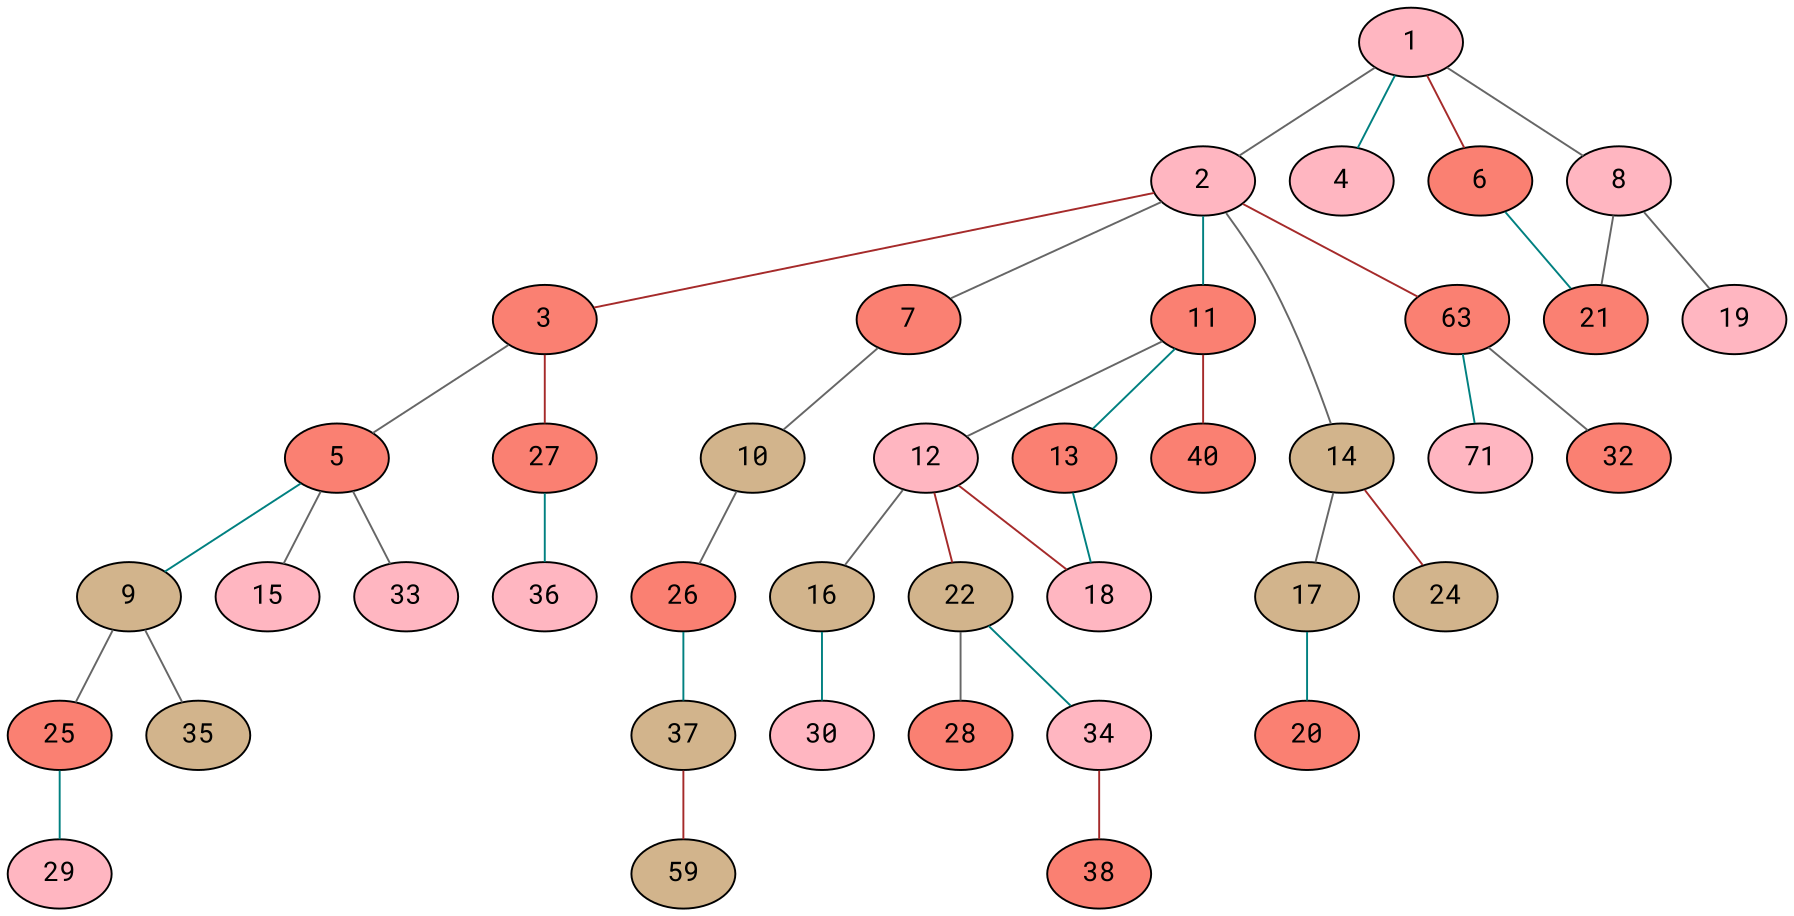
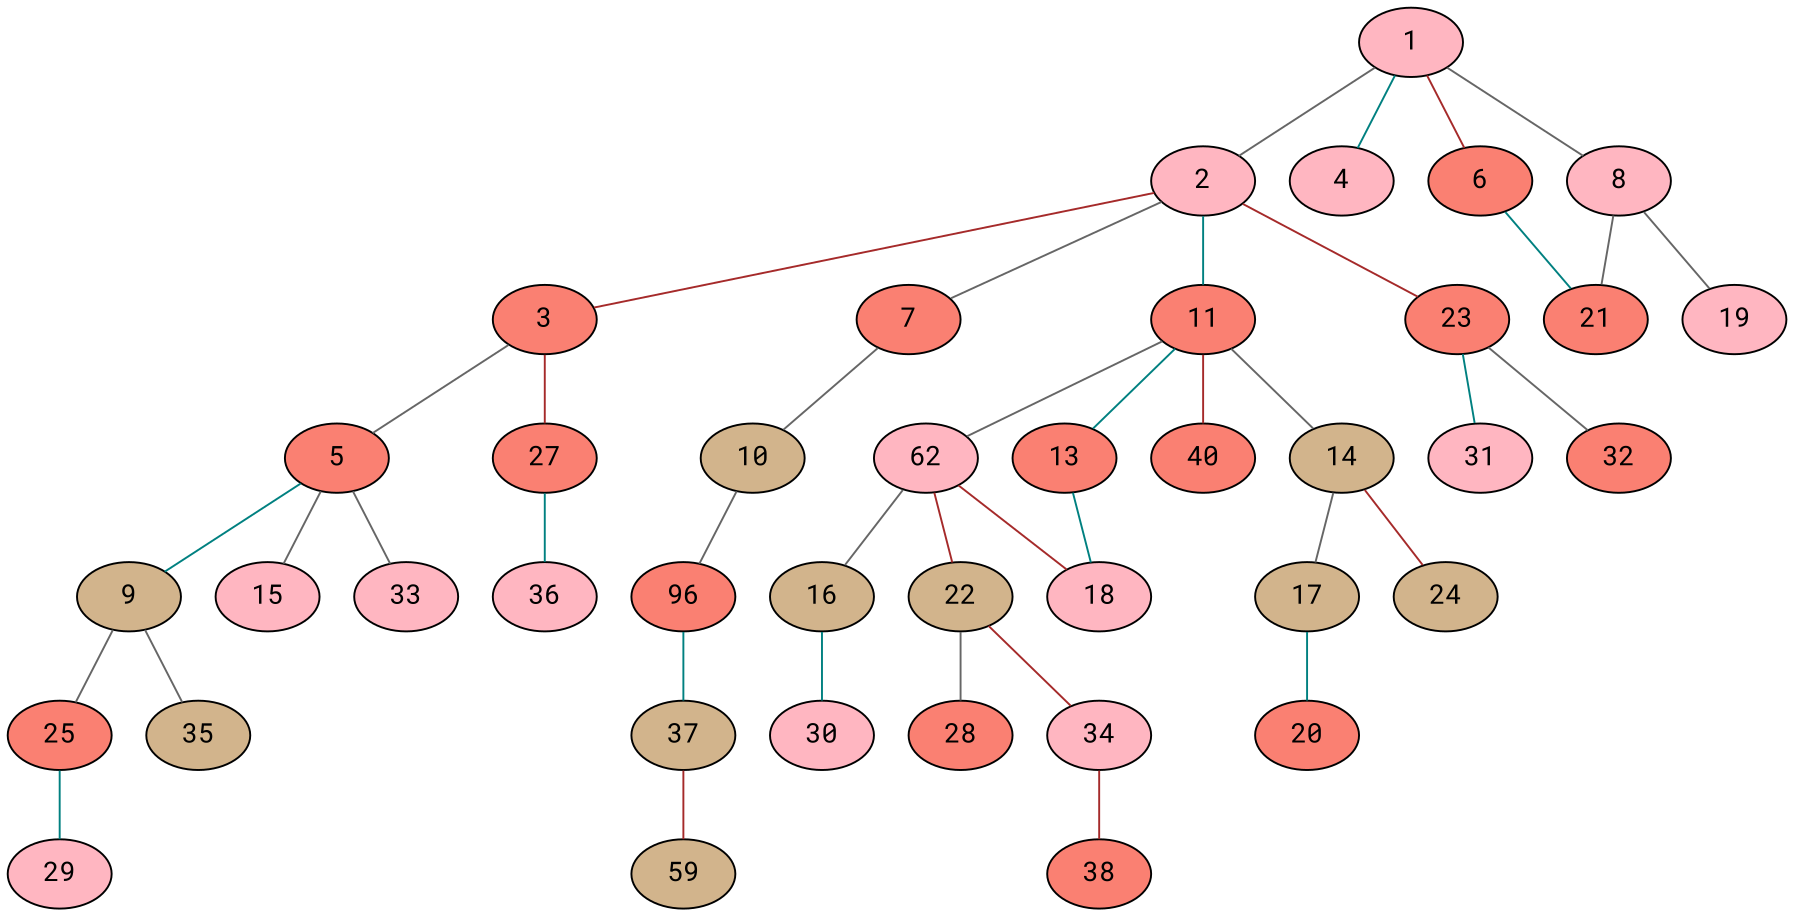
(1287, 314) -> (1272, 389)
(1457, 320) -> (1457, 320)
(926, 458) -> (926, 458)
(1480, 458) -> (1480, 458)
(683, 597) -> (683, 597)
(1030, 666) -> (1030, 666)
